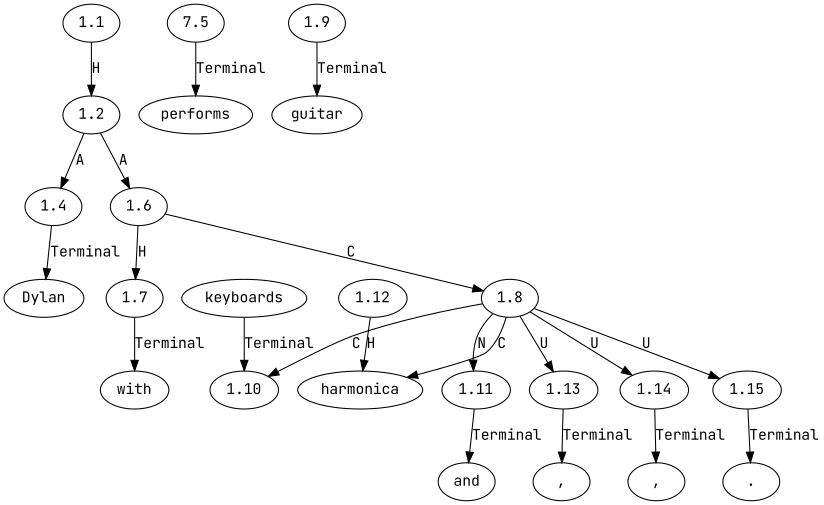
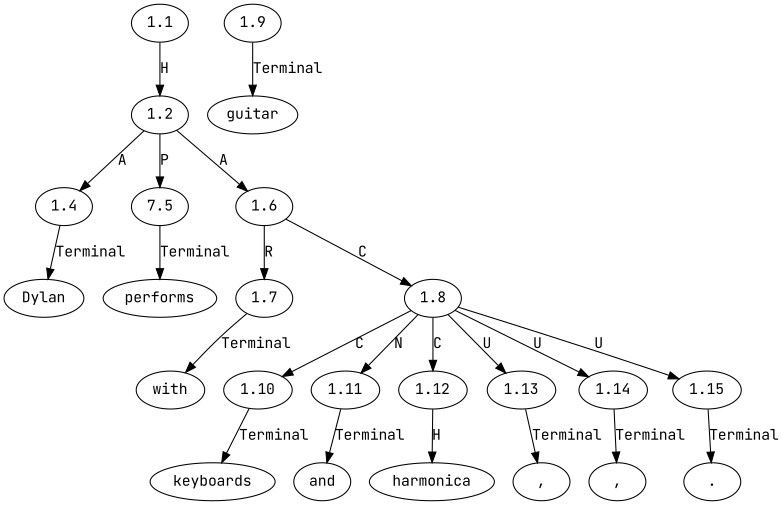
none -> (160, 155)
(143, 252) -> (269, 252)
(244, 339) -> (238, 431)
(466, 361) -> (433, 339)
